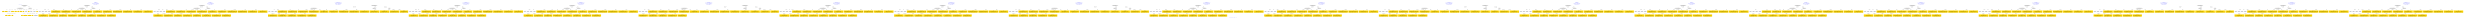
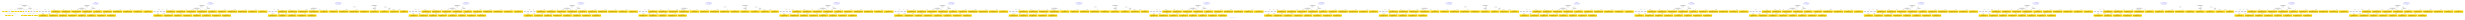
(36, 16) -> (36, 16)
